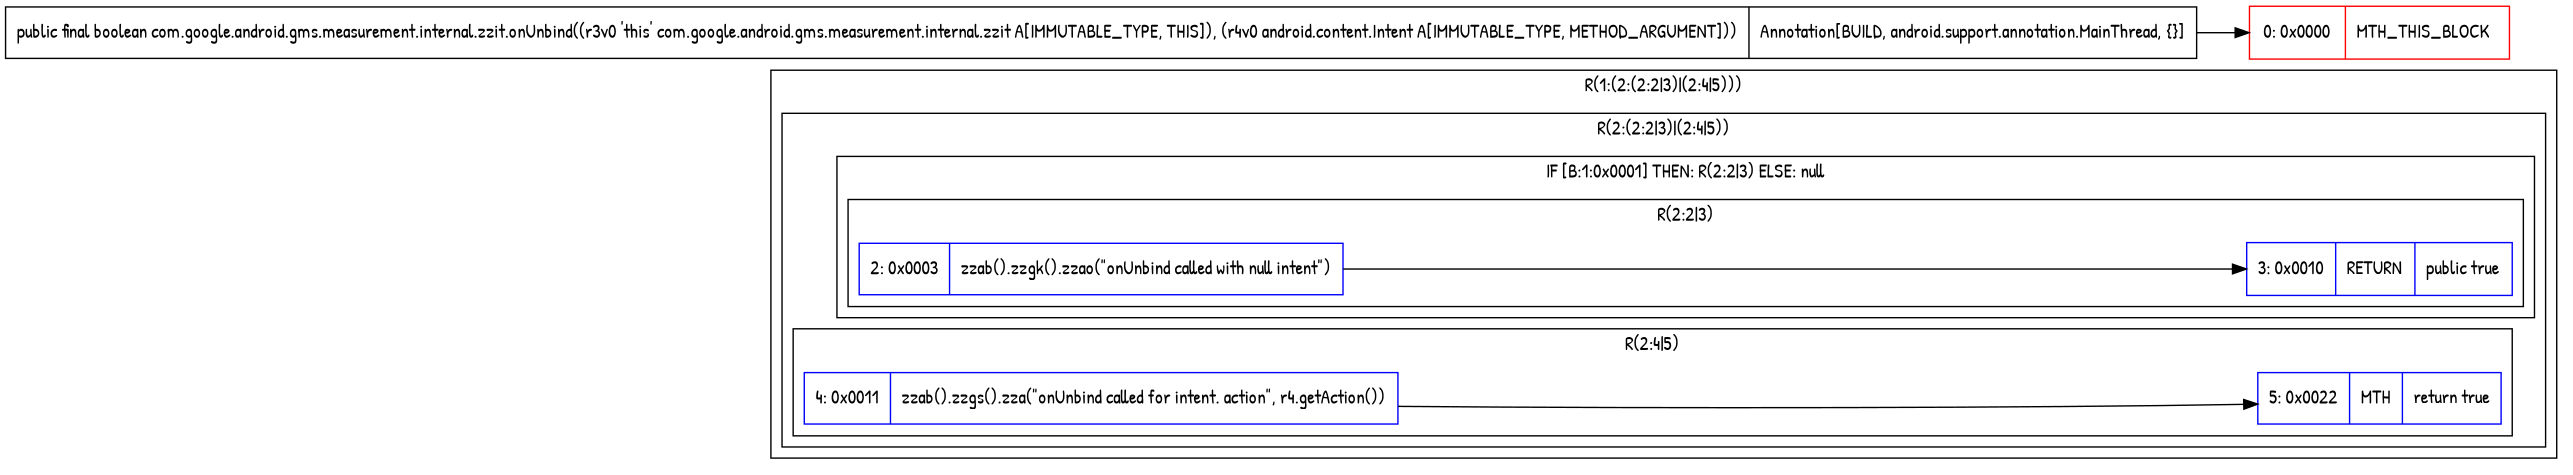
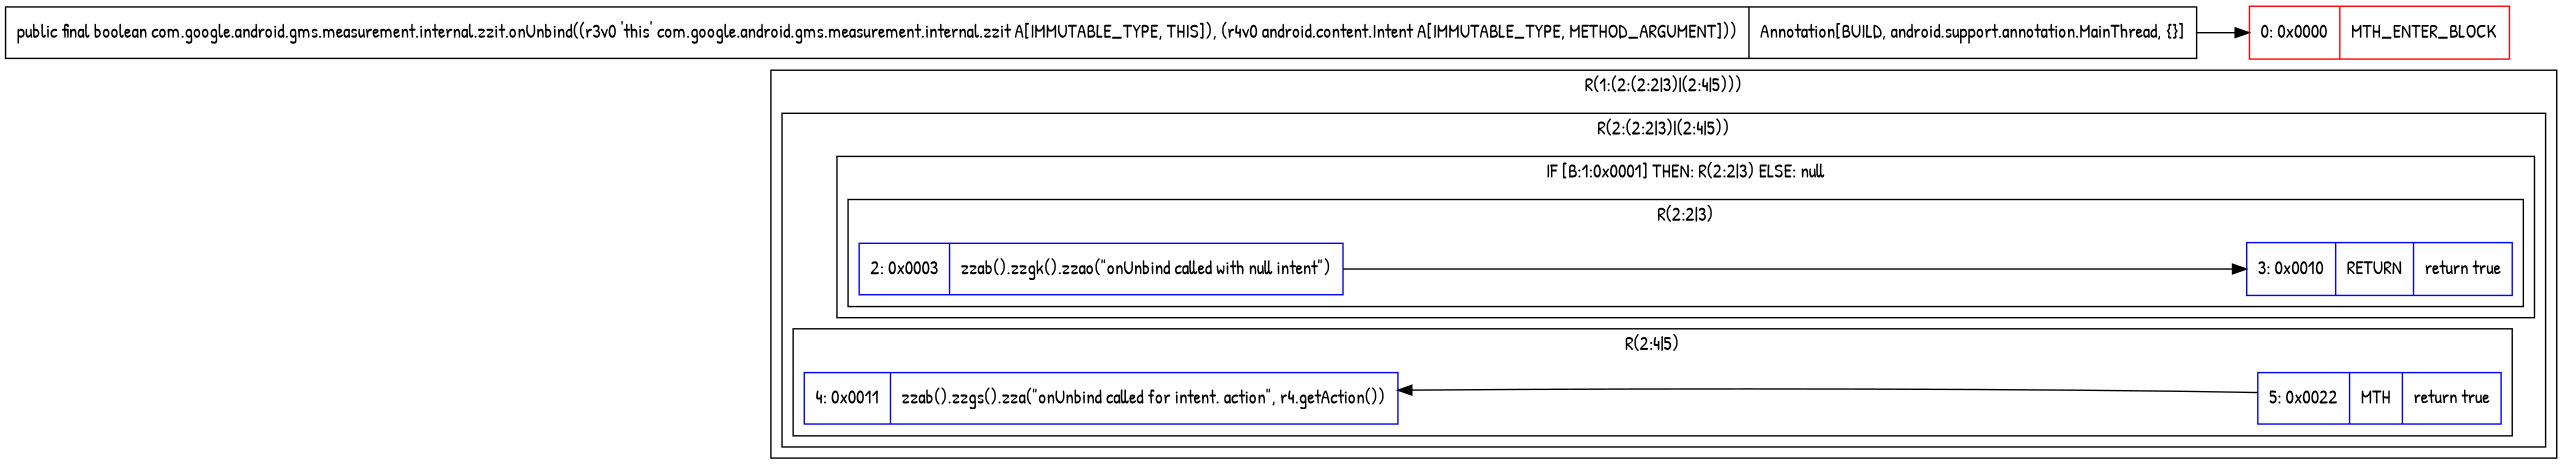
(2424, 32) -> (2425, 32)
(2463, 268) -> (2463, 268)
(1821, 408) -> (1835, 389)
